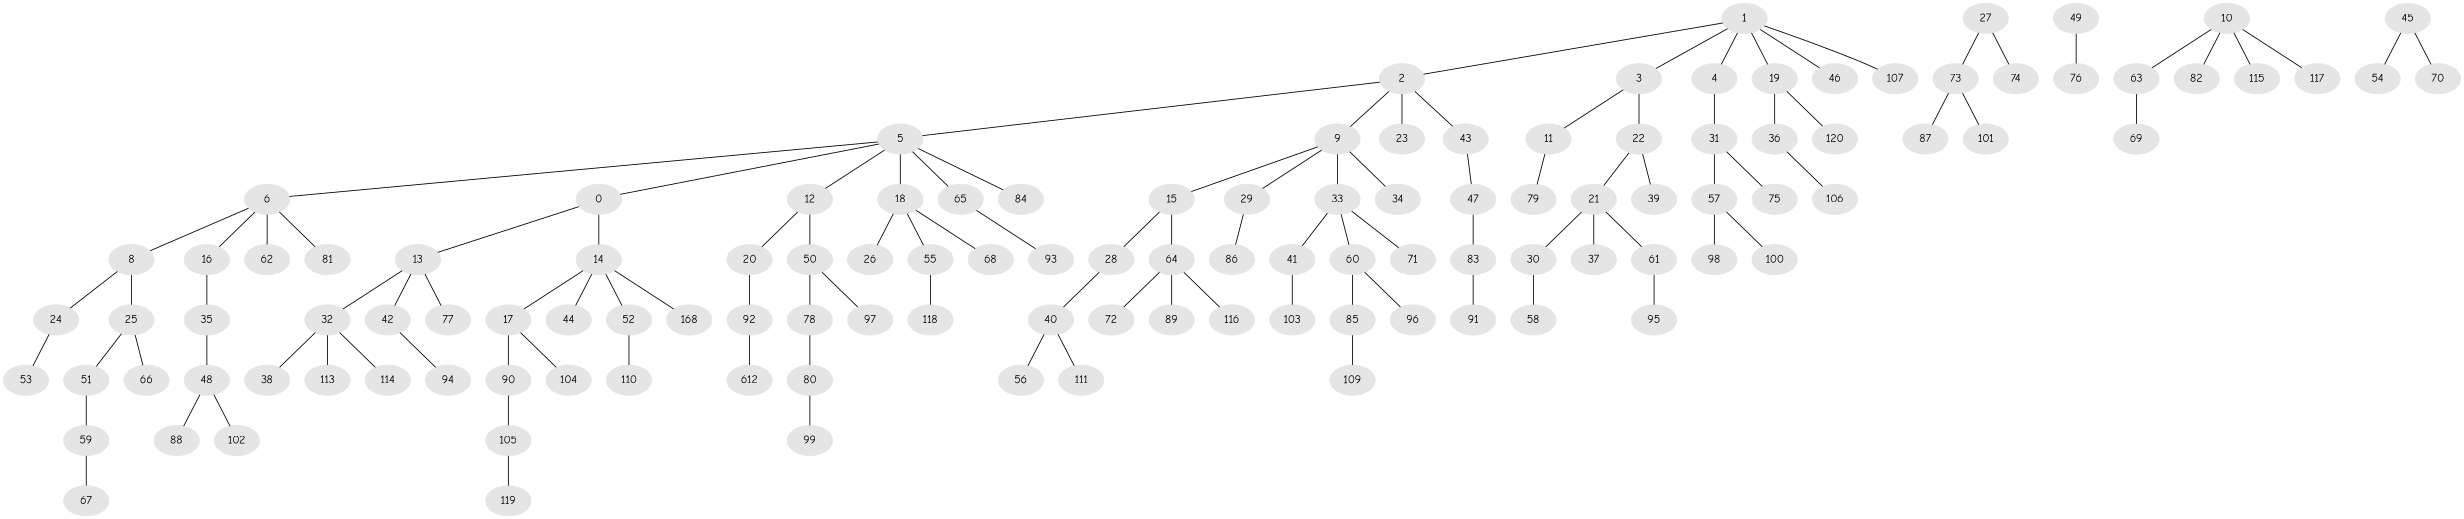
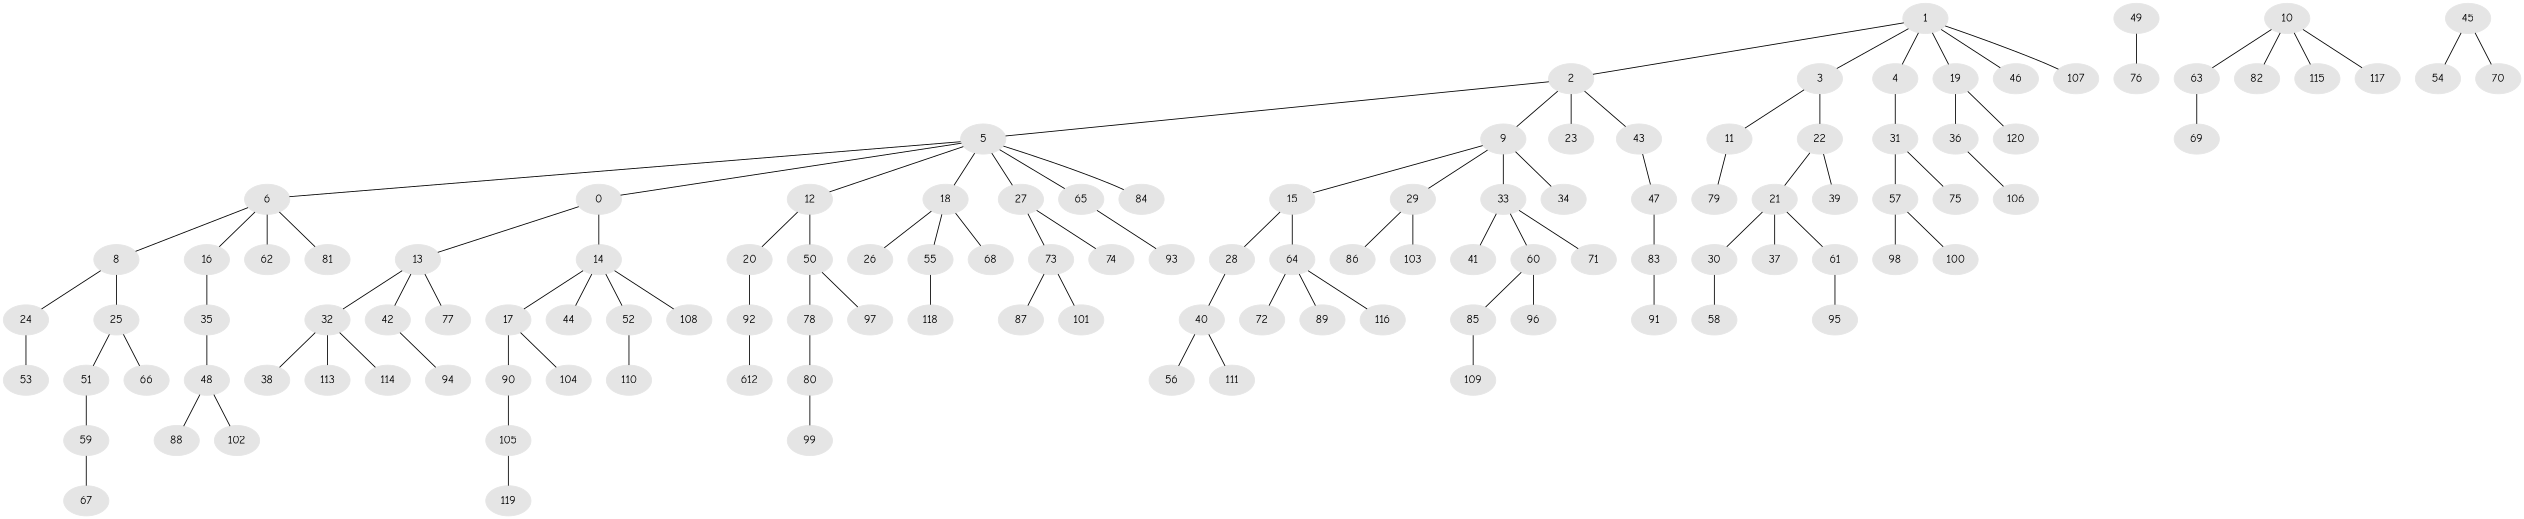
none -> (1002, 169)
(1292, 290) -> (1413, 230)
(689, 320) -> (689, 320)
